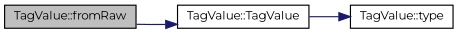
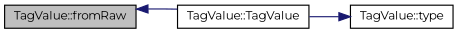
(151, 24) -> (163, 9)
